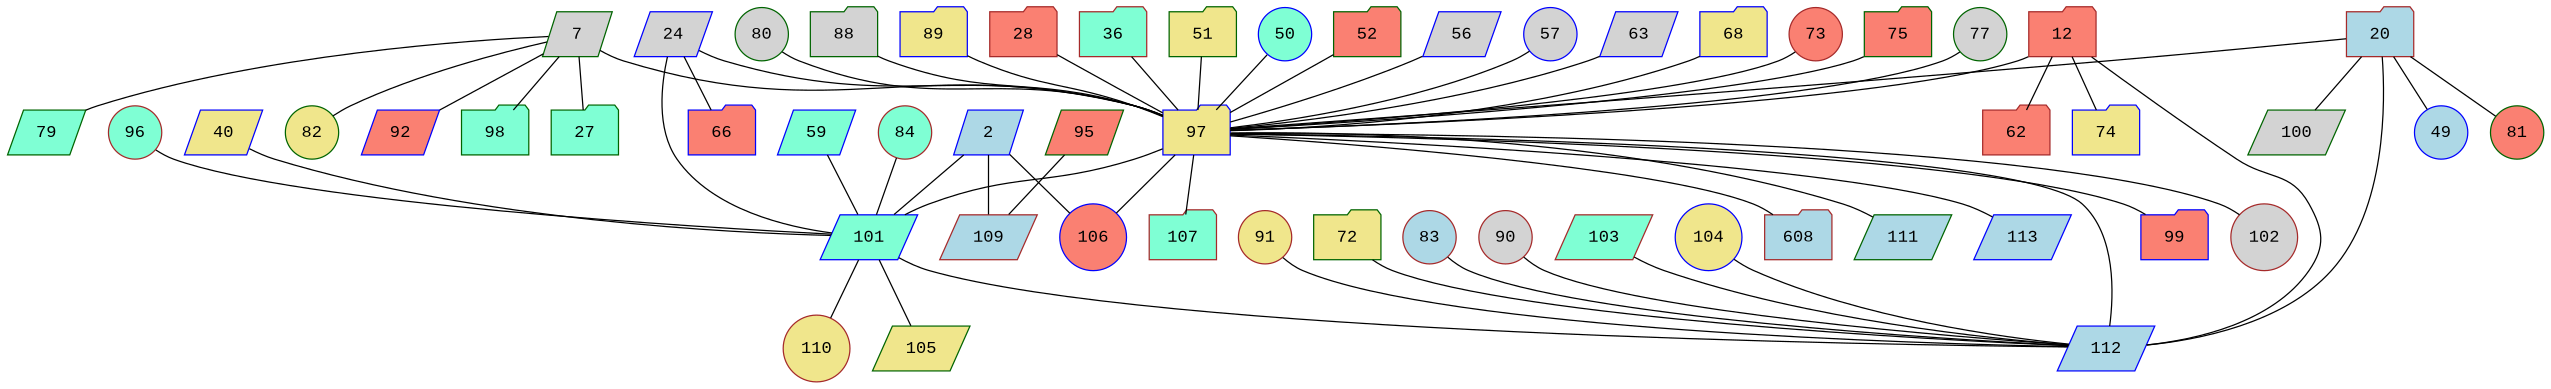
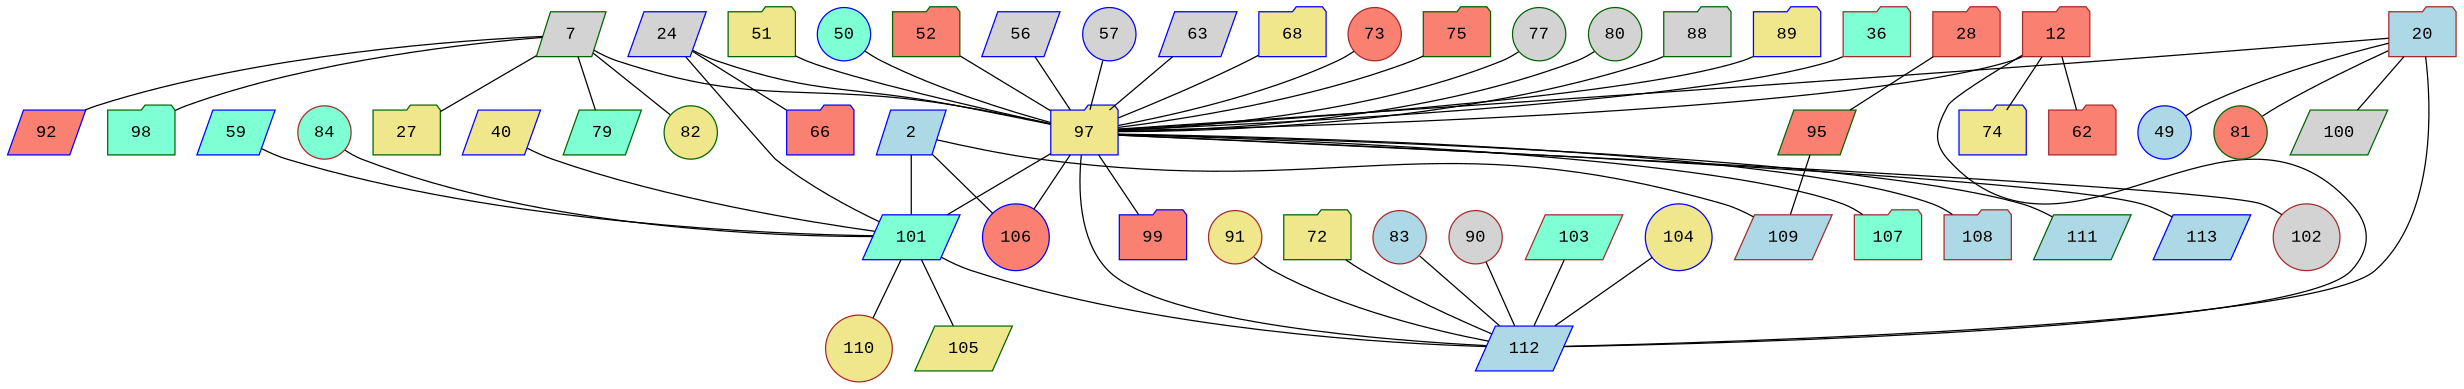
(1110, 84) -> (1875, 94)
(135, 132) -> none
(585, 132) -> (407, 132)
(1798, 237) -> (1978, 237)
